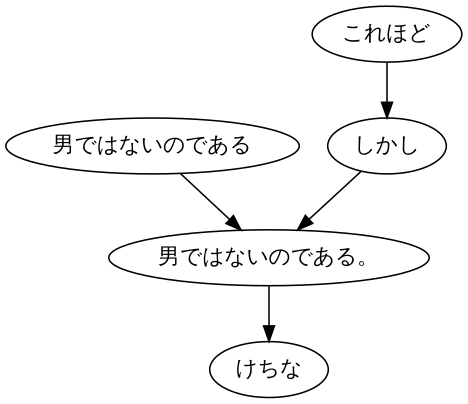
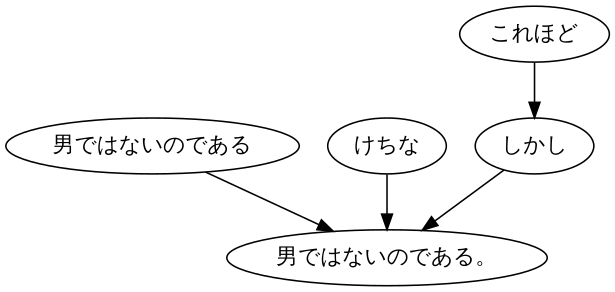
(269, 306) -> (387, 194)
